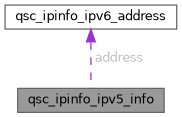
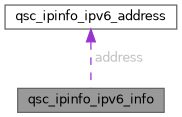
(91, 100) -> (91, 100)
